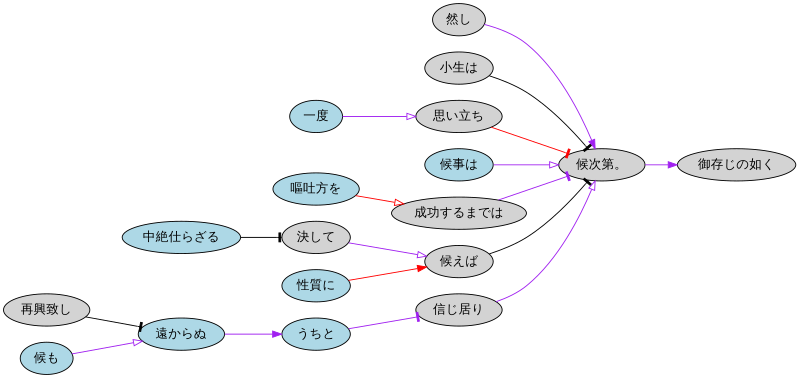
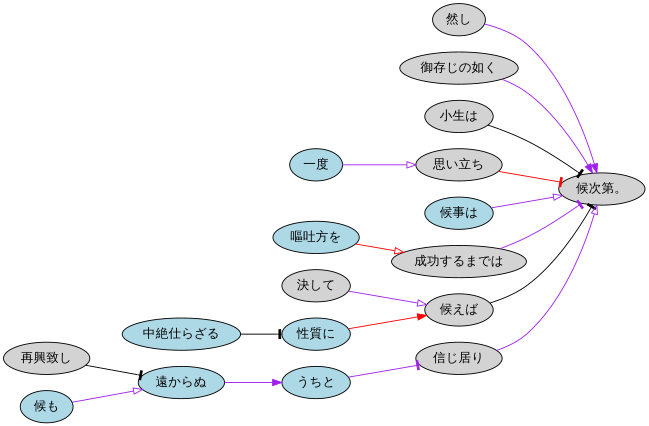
(657, 165) -> (552, 115)
(259, 237) -> (259, 334)
